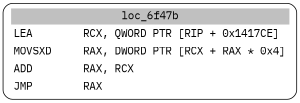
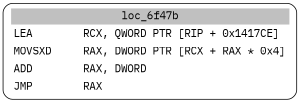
(74, 69) -> (80, 69)
